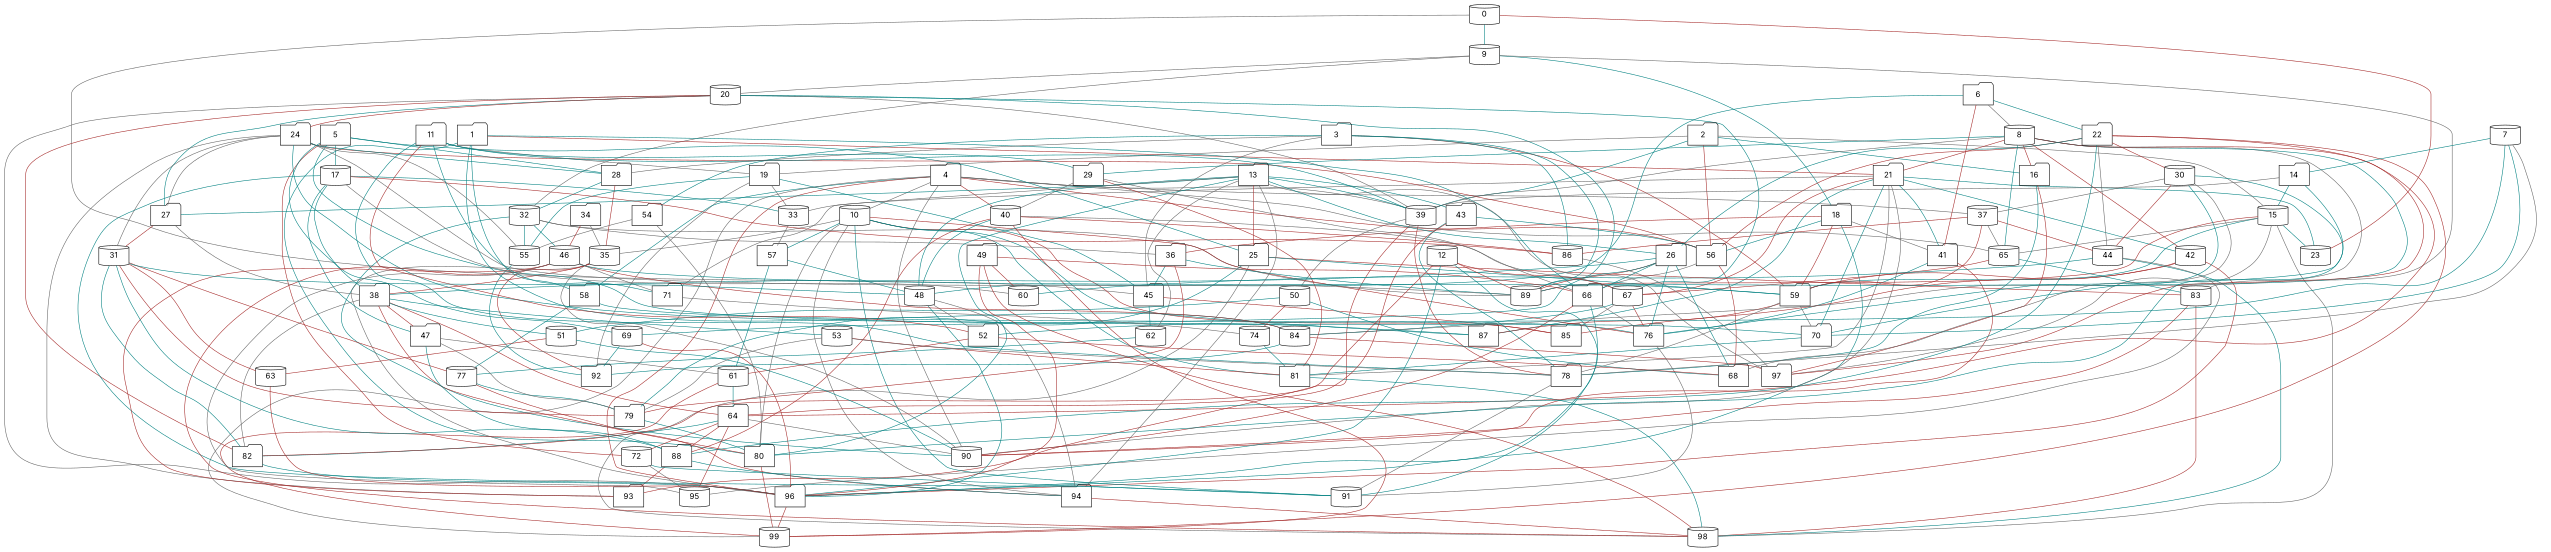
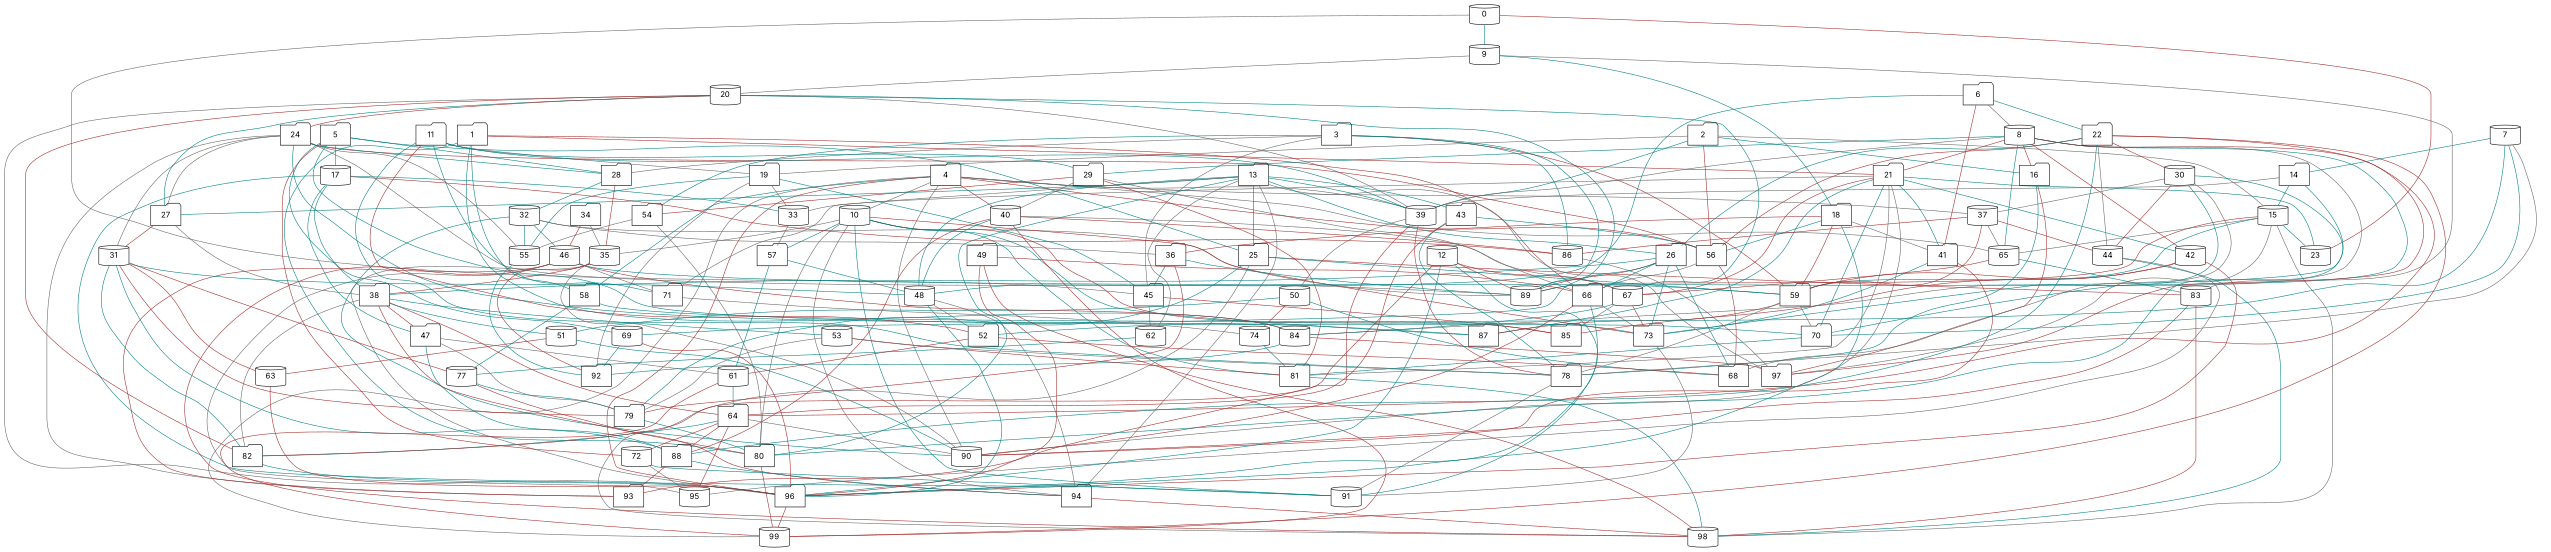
(1017, 93) -> none
(1077, 149) -> (1077, 149)
none -> (837, 198)
(1023, 296) -> none
(1649, 336) -> (1649, 336)
